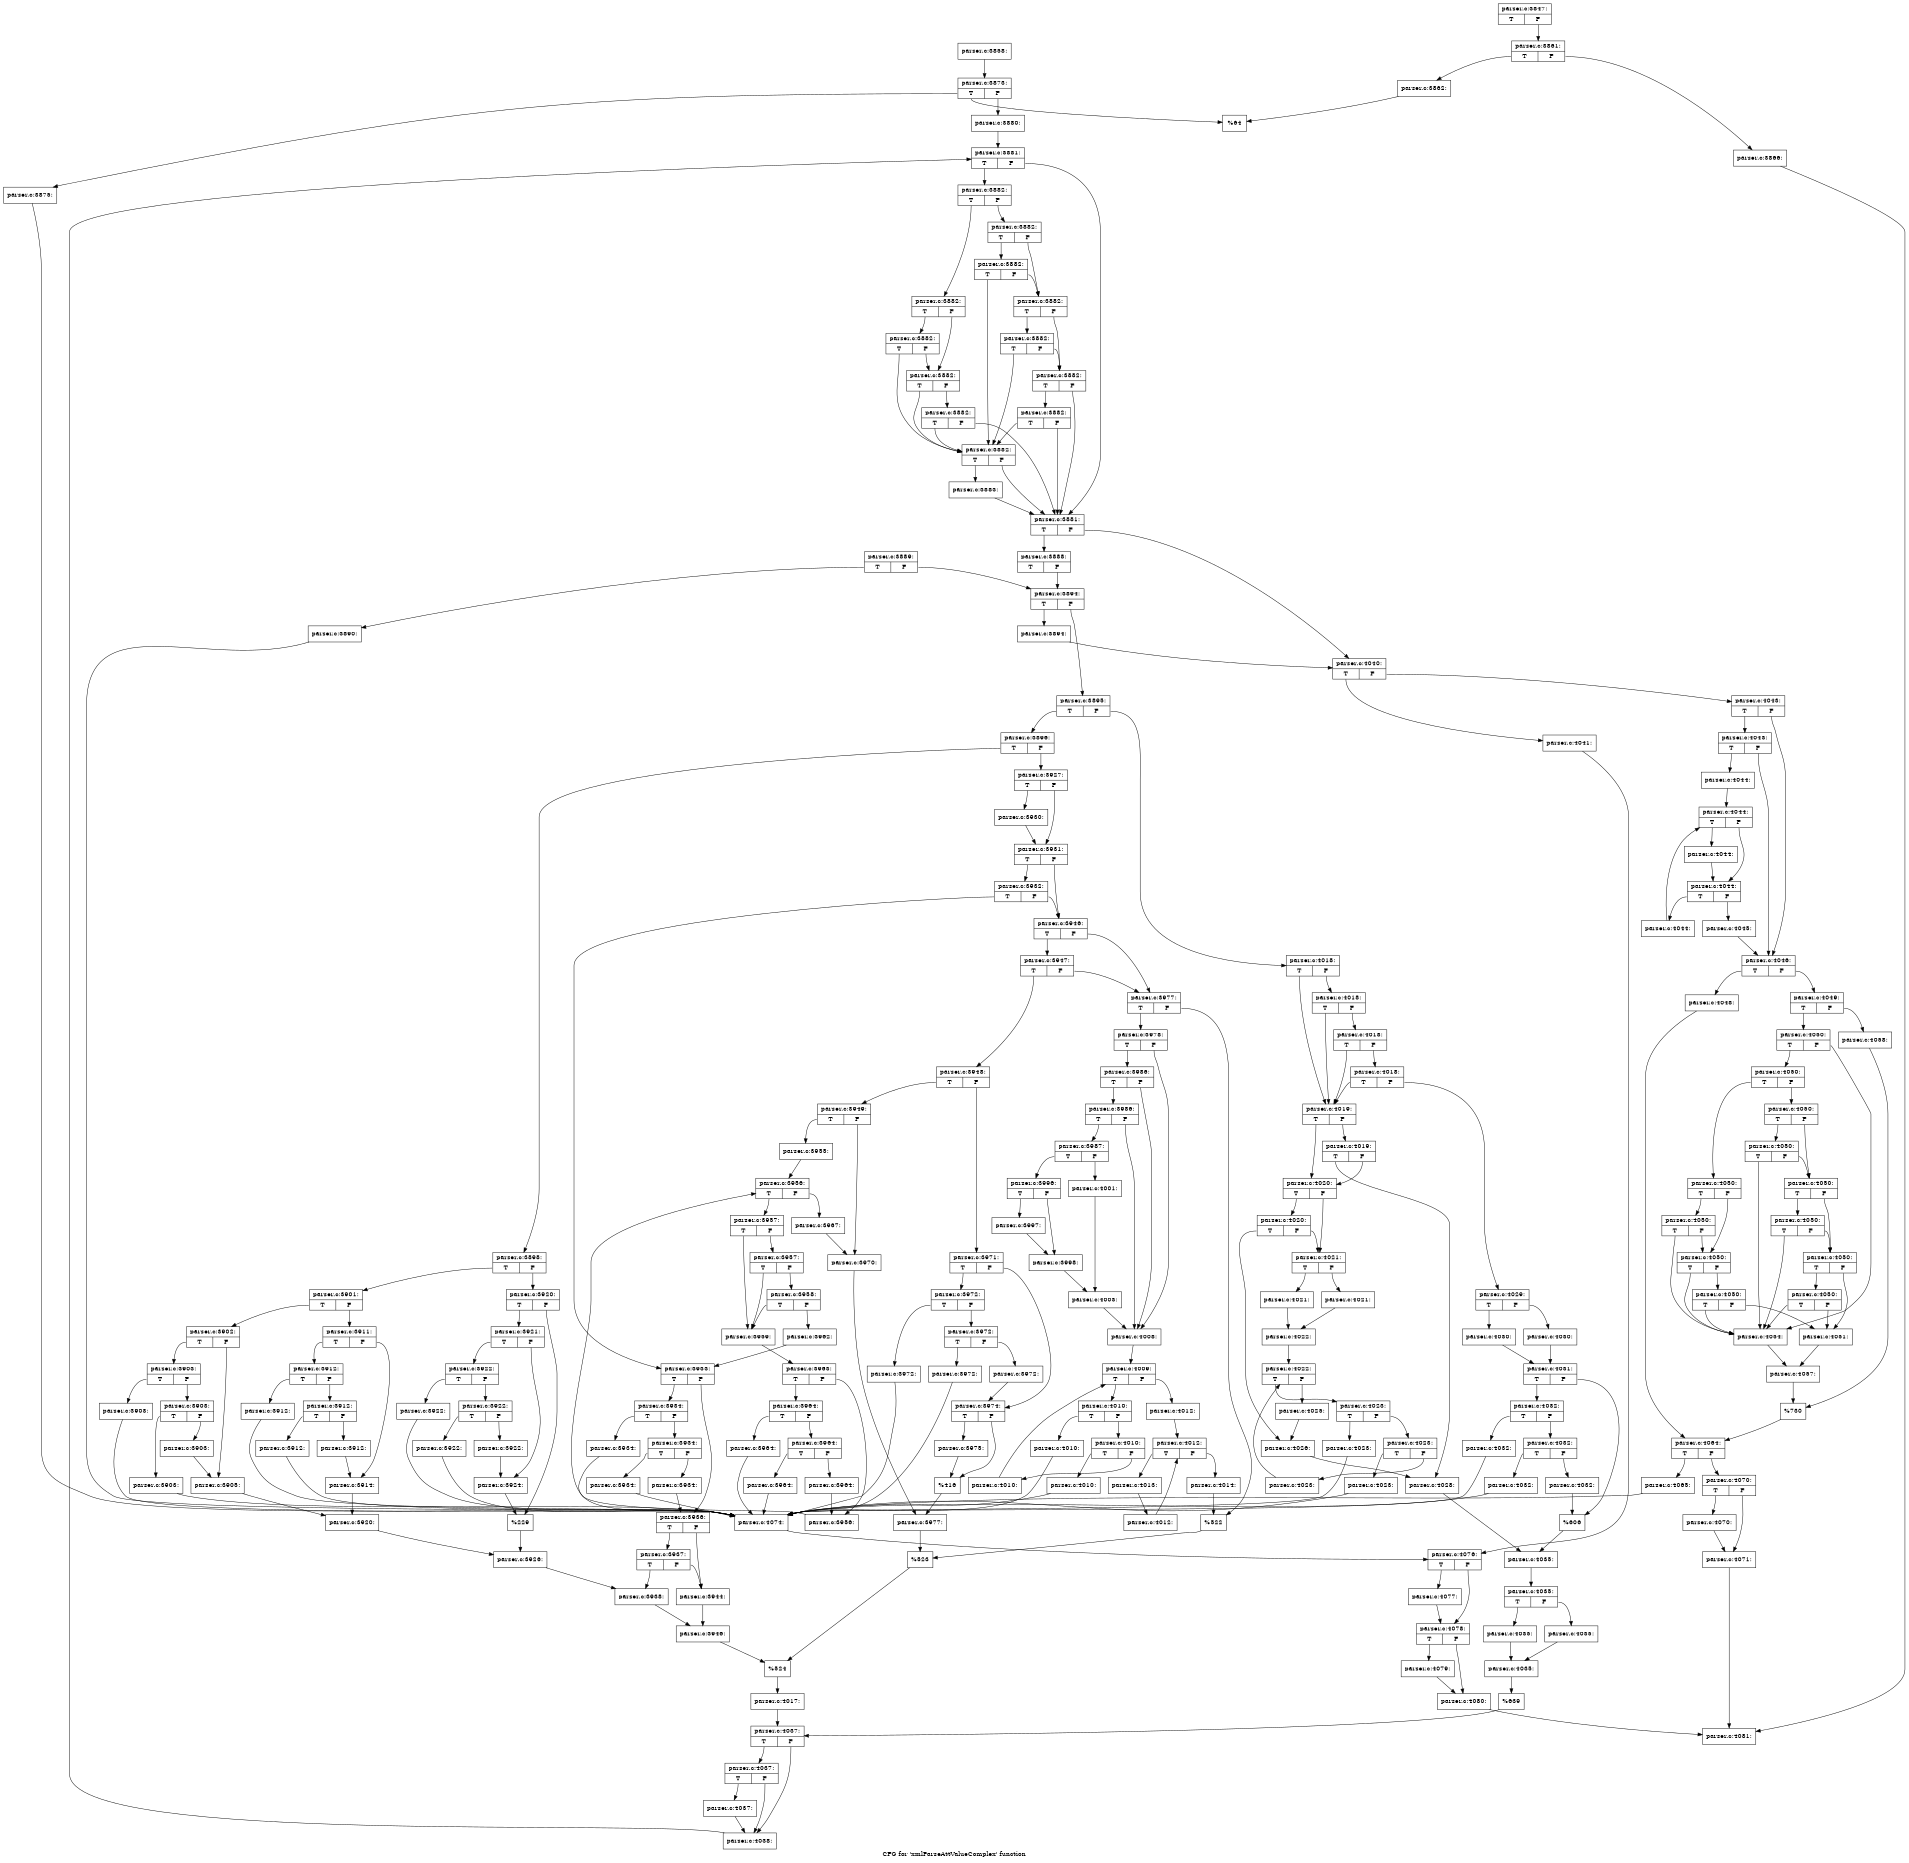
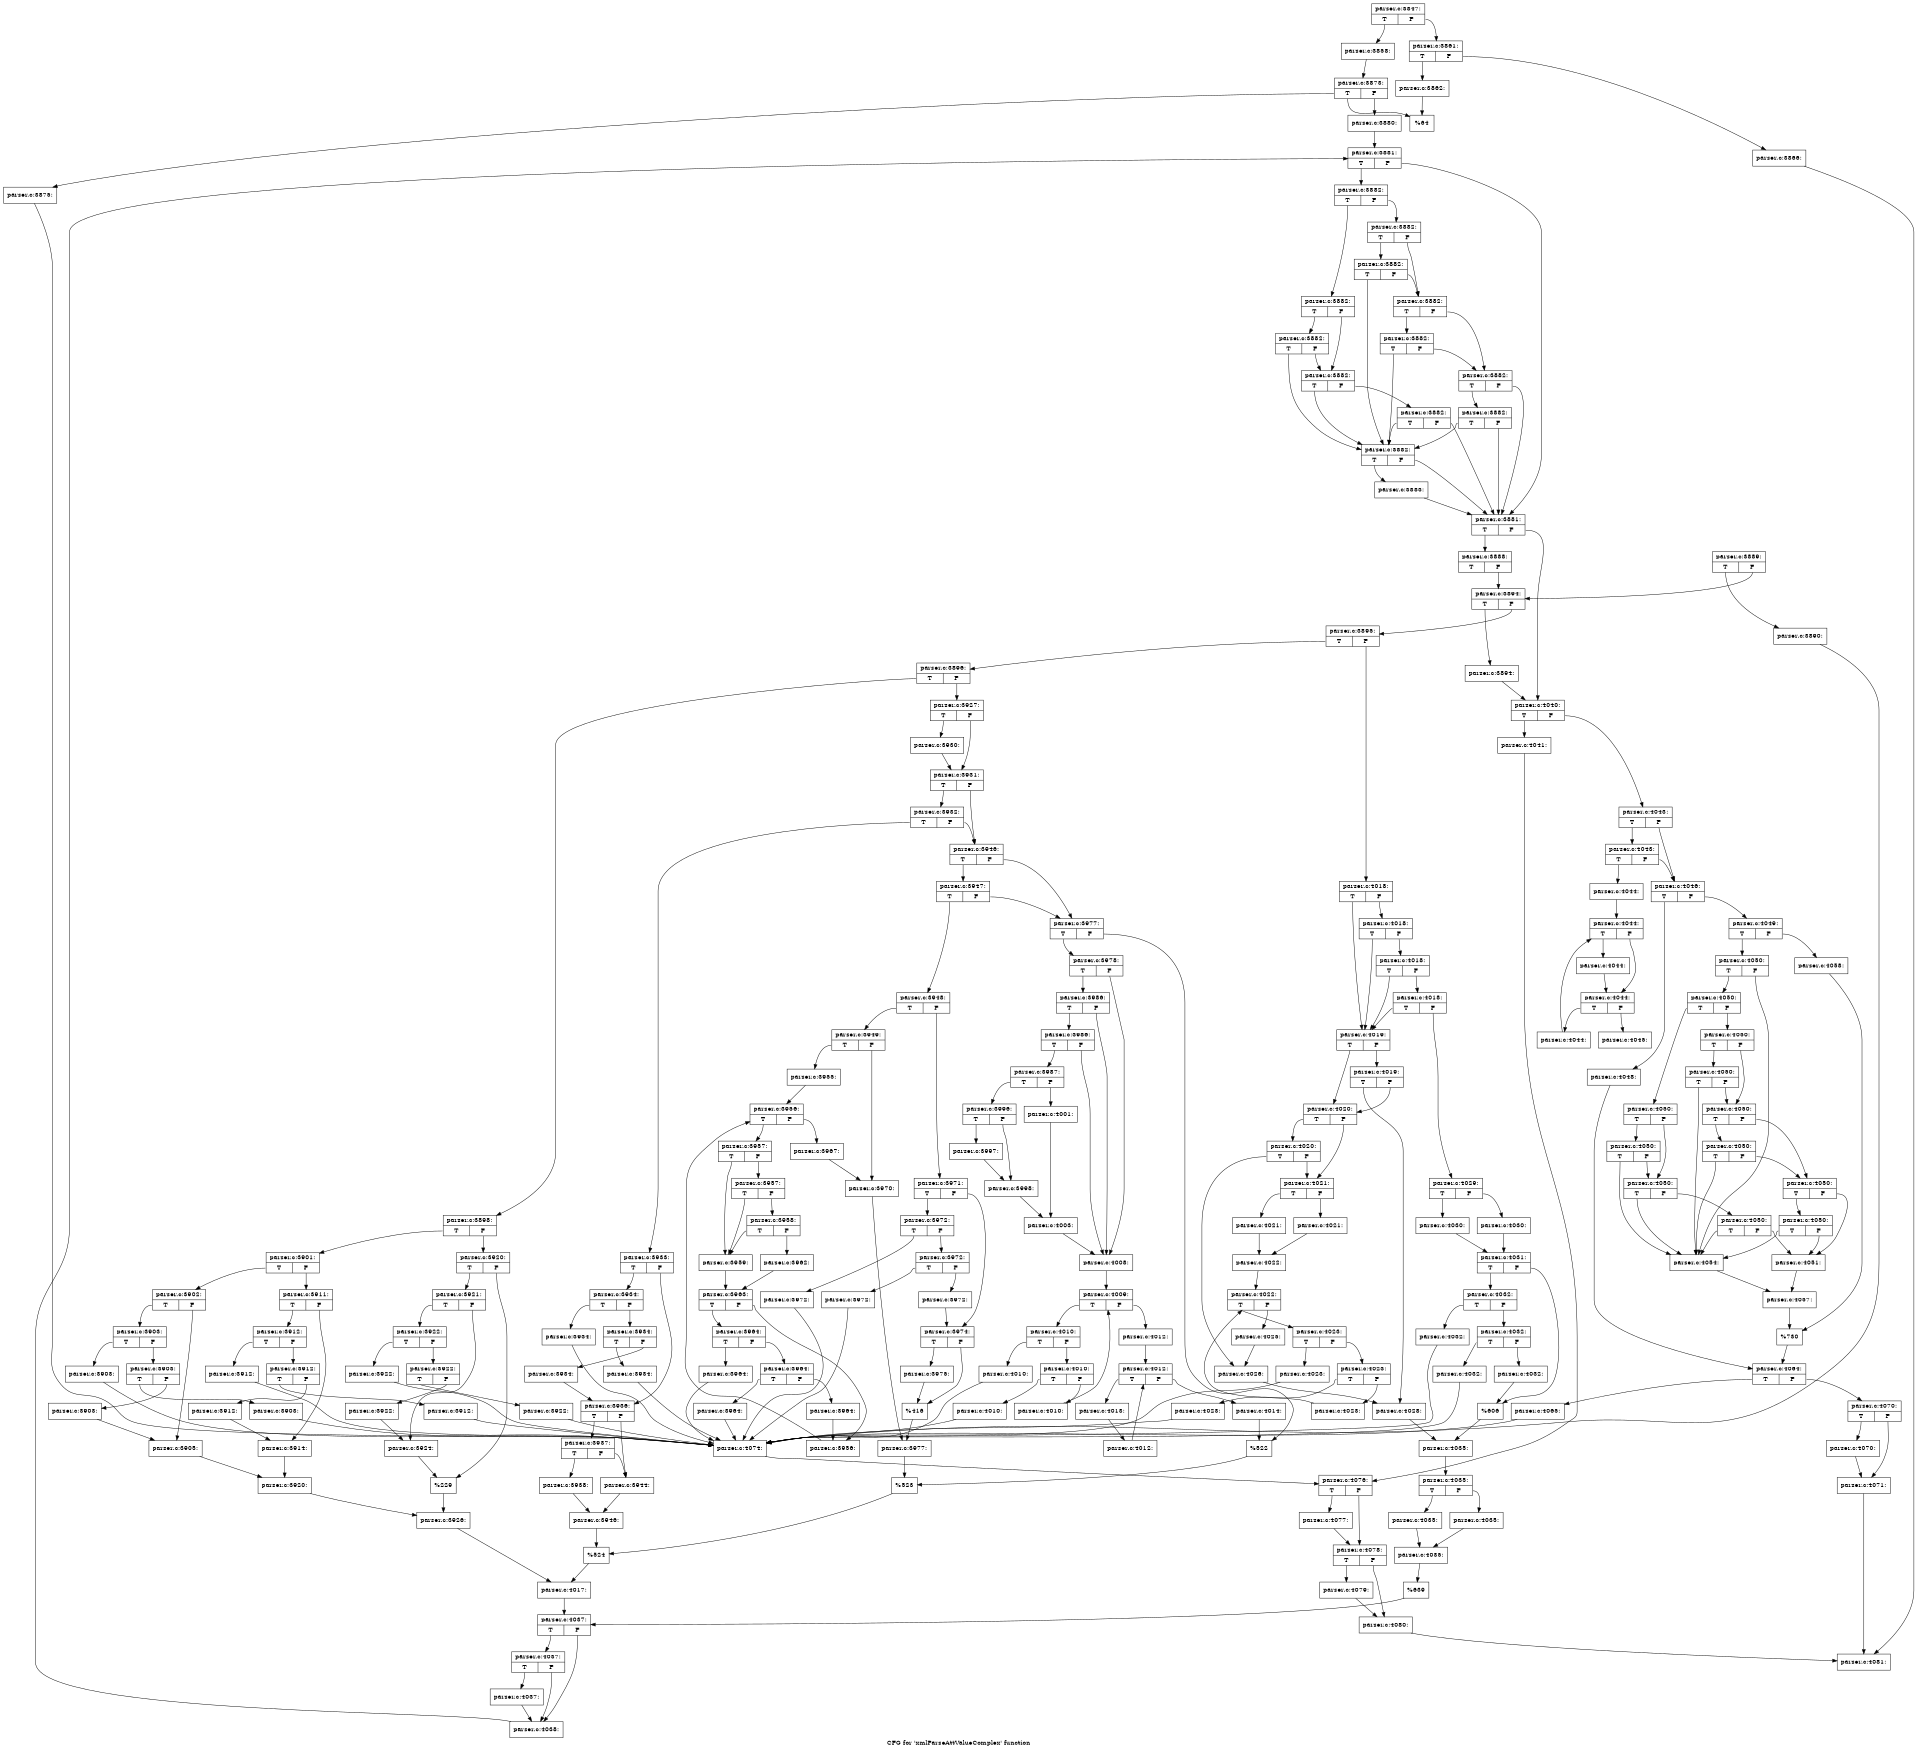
none -> (1383, 33)
(1746, 945) -> none
(753, 1355) -> (760, 1279)
(579, 1578) -> (502, 1554)
